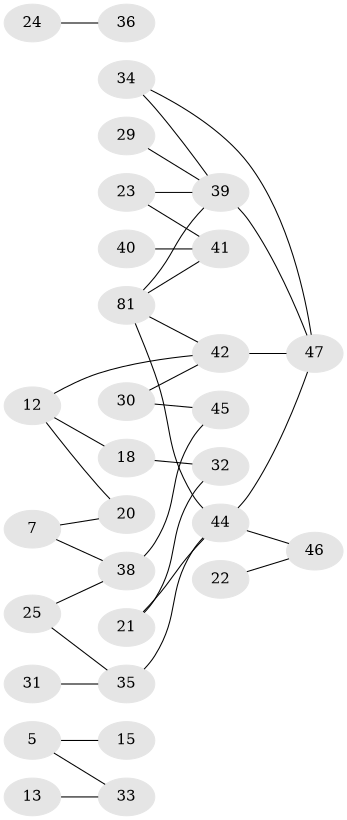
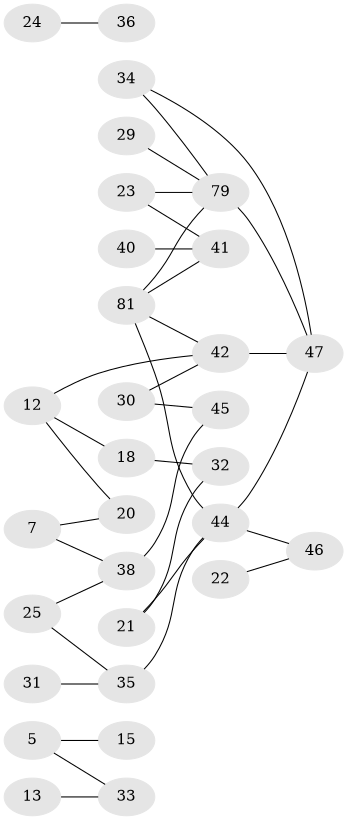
(221, 192) -> (221, 192)
